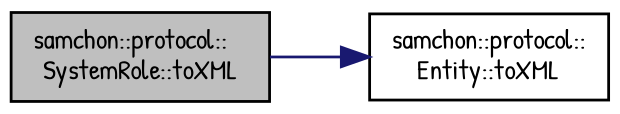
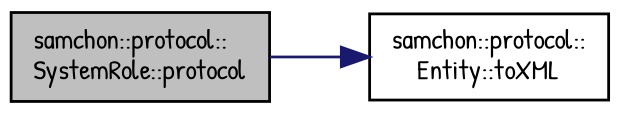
(140, 57) -> (140, 57)
